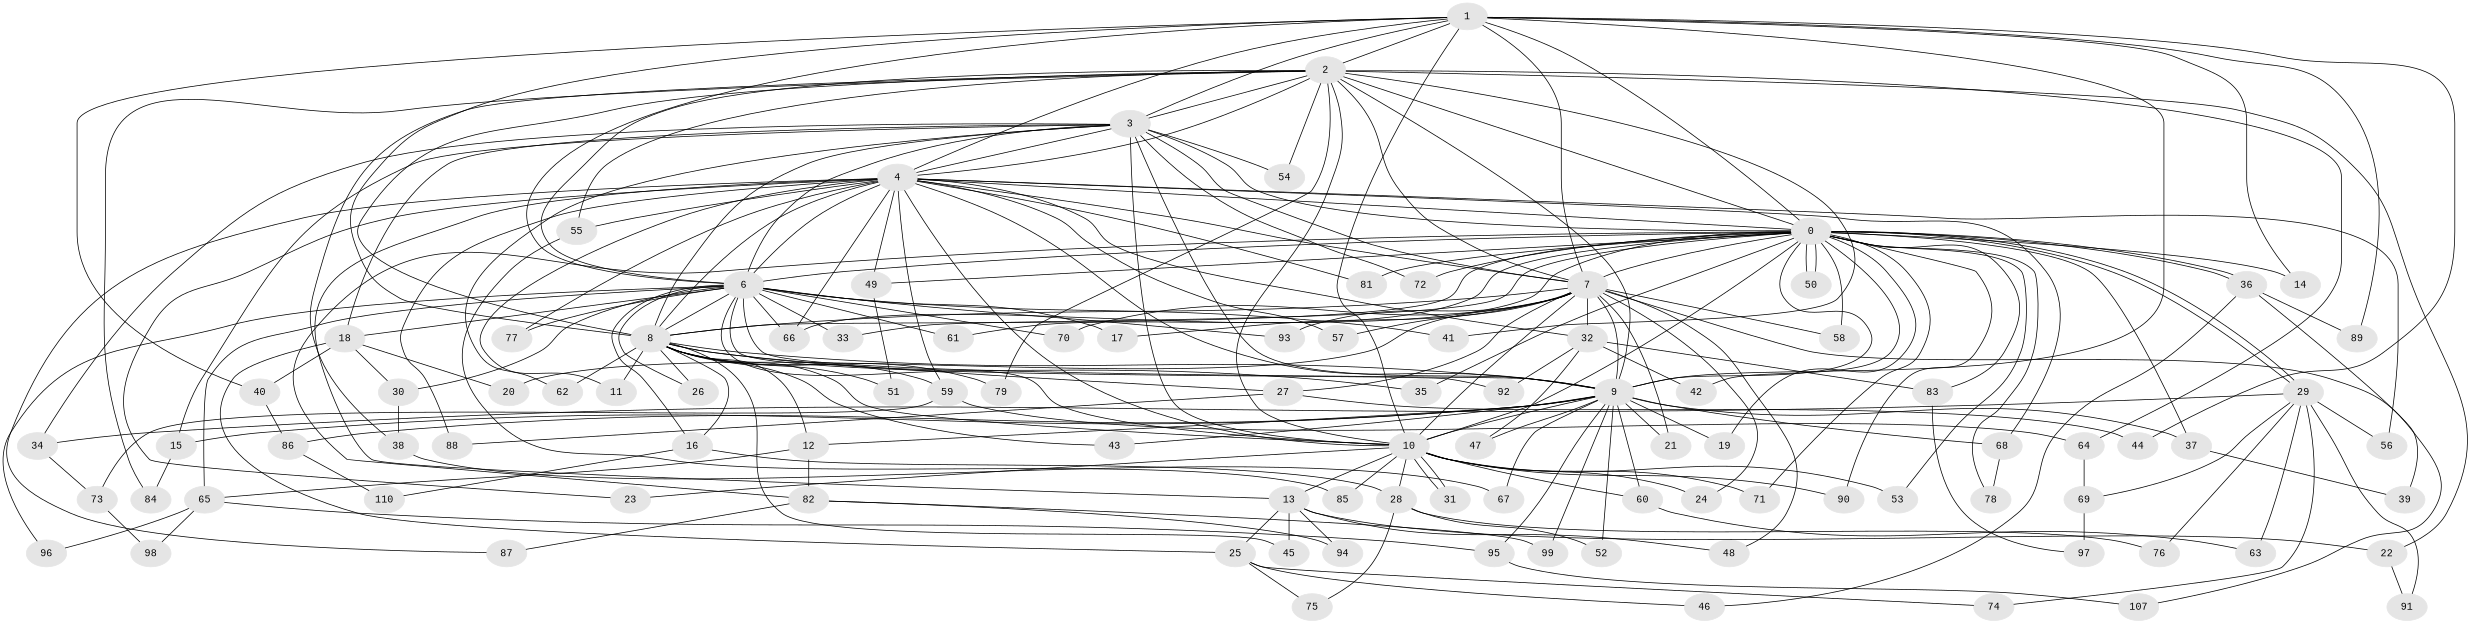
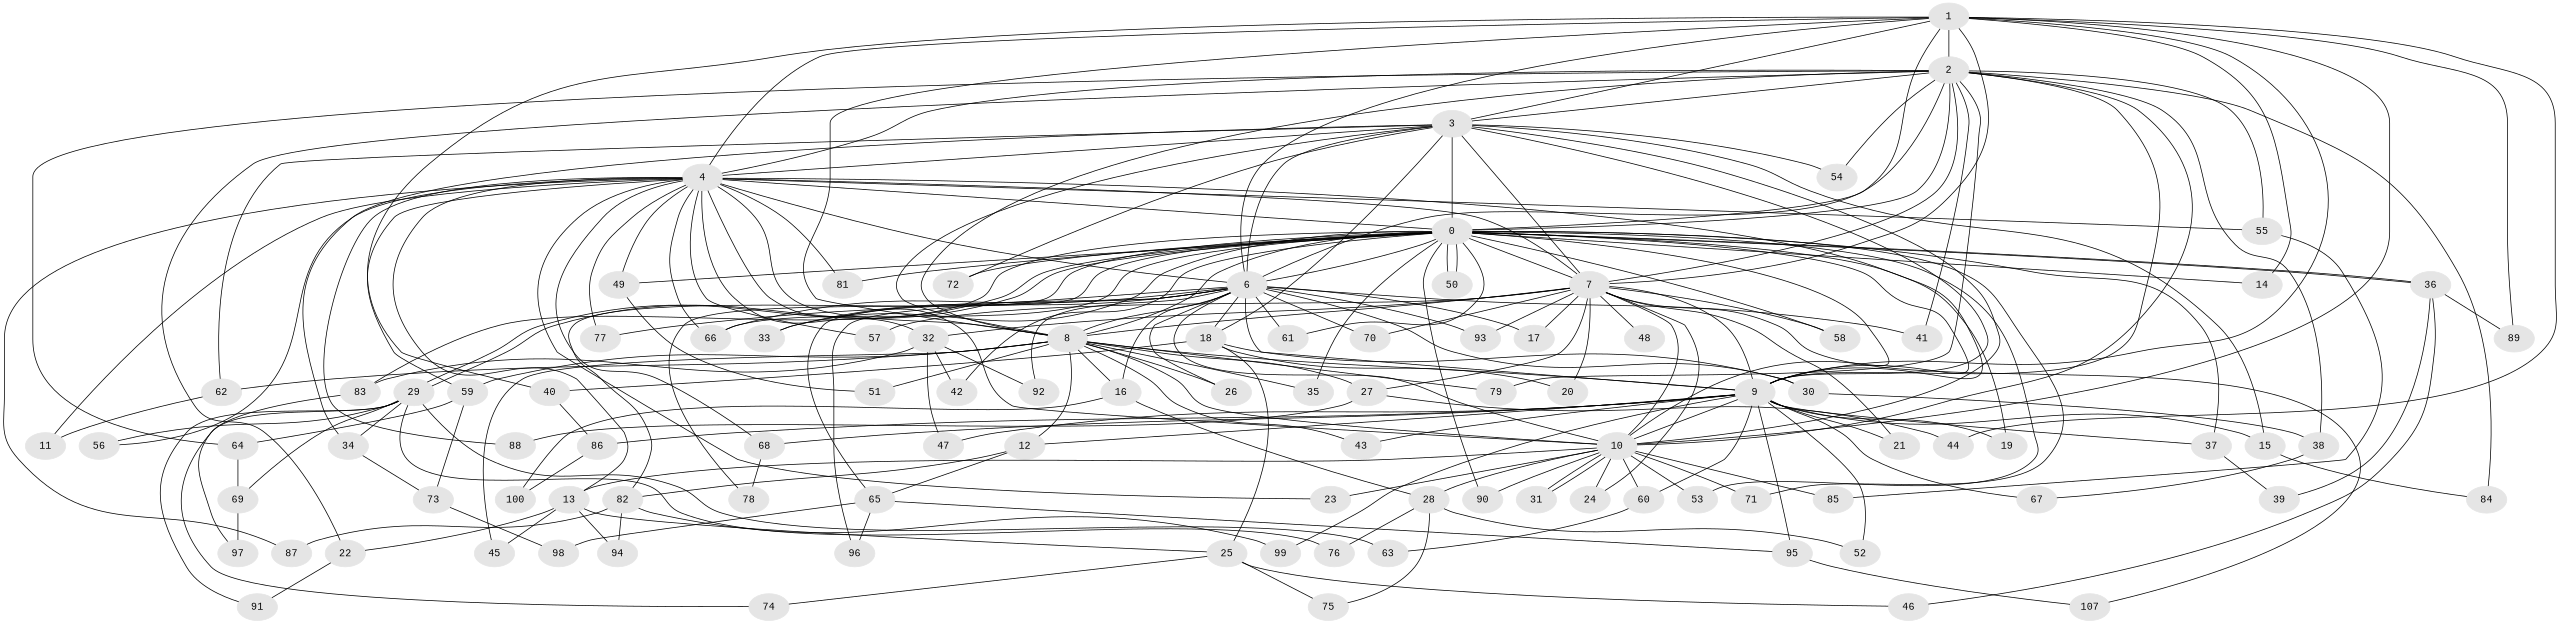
(629, 373) -> (131, 414)
(384, 500) -> (515, 500)
(1506, 535) -> none
